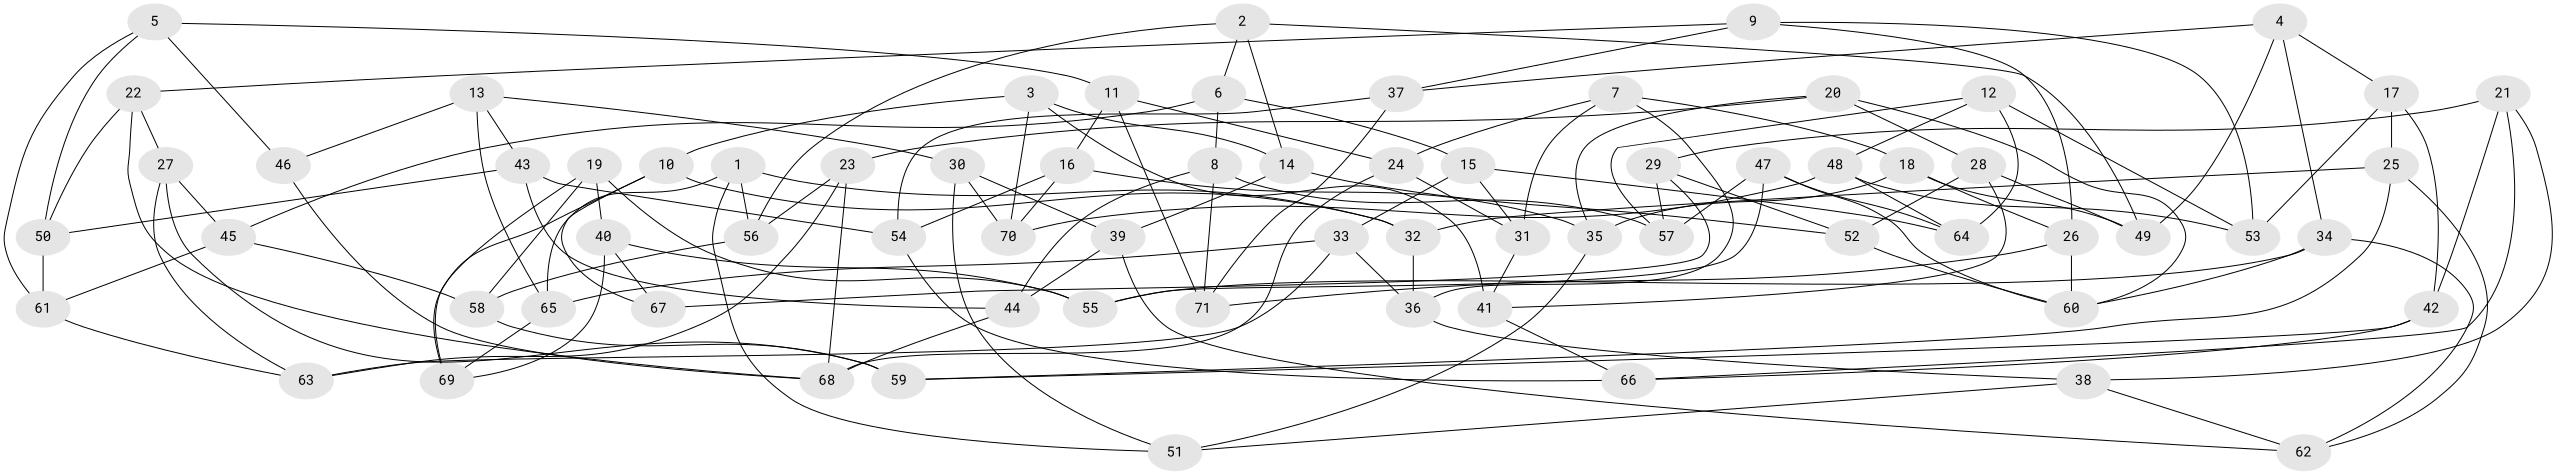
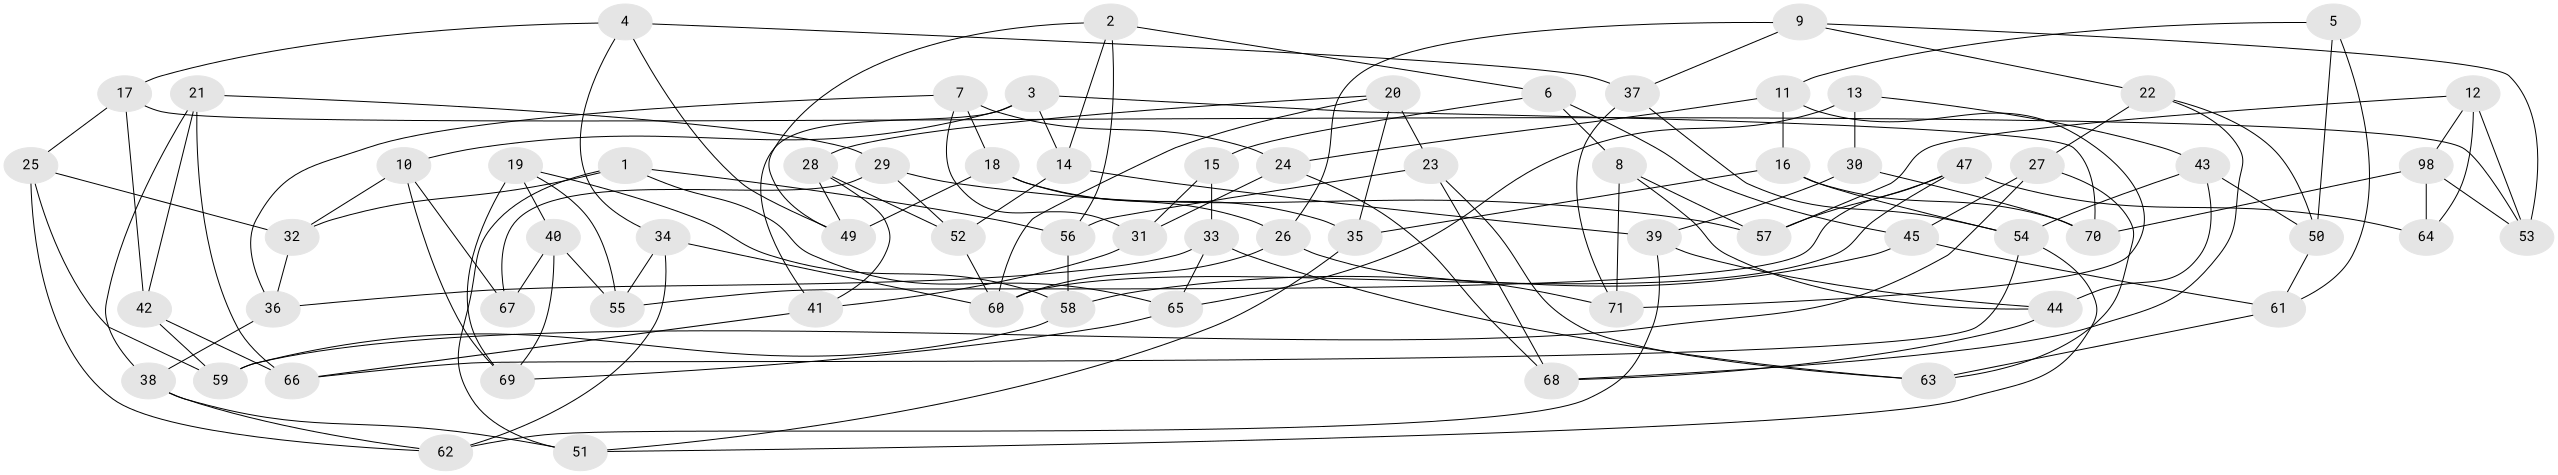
(283, 166) -> none
(1835, 166) -> (2426, 166)
(1705, 194) -> none
(986, 339) -> (1414, 435)
